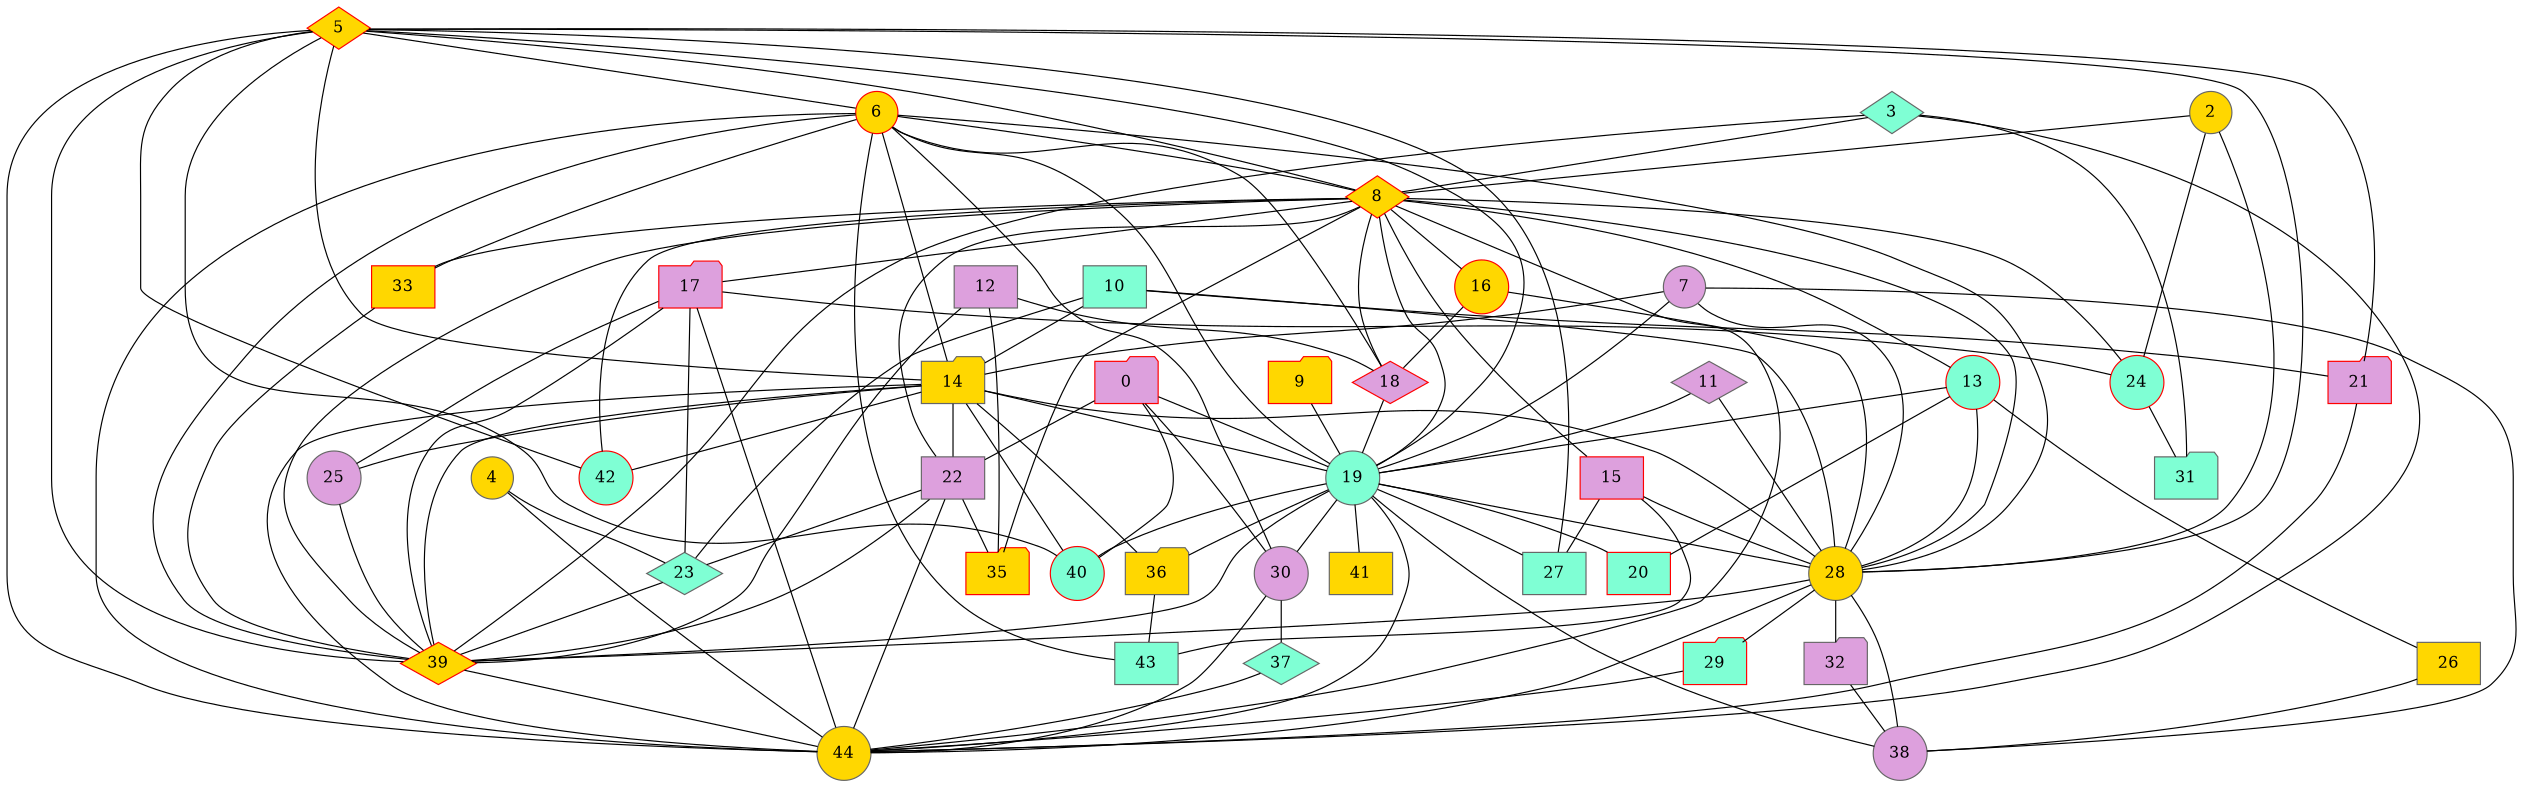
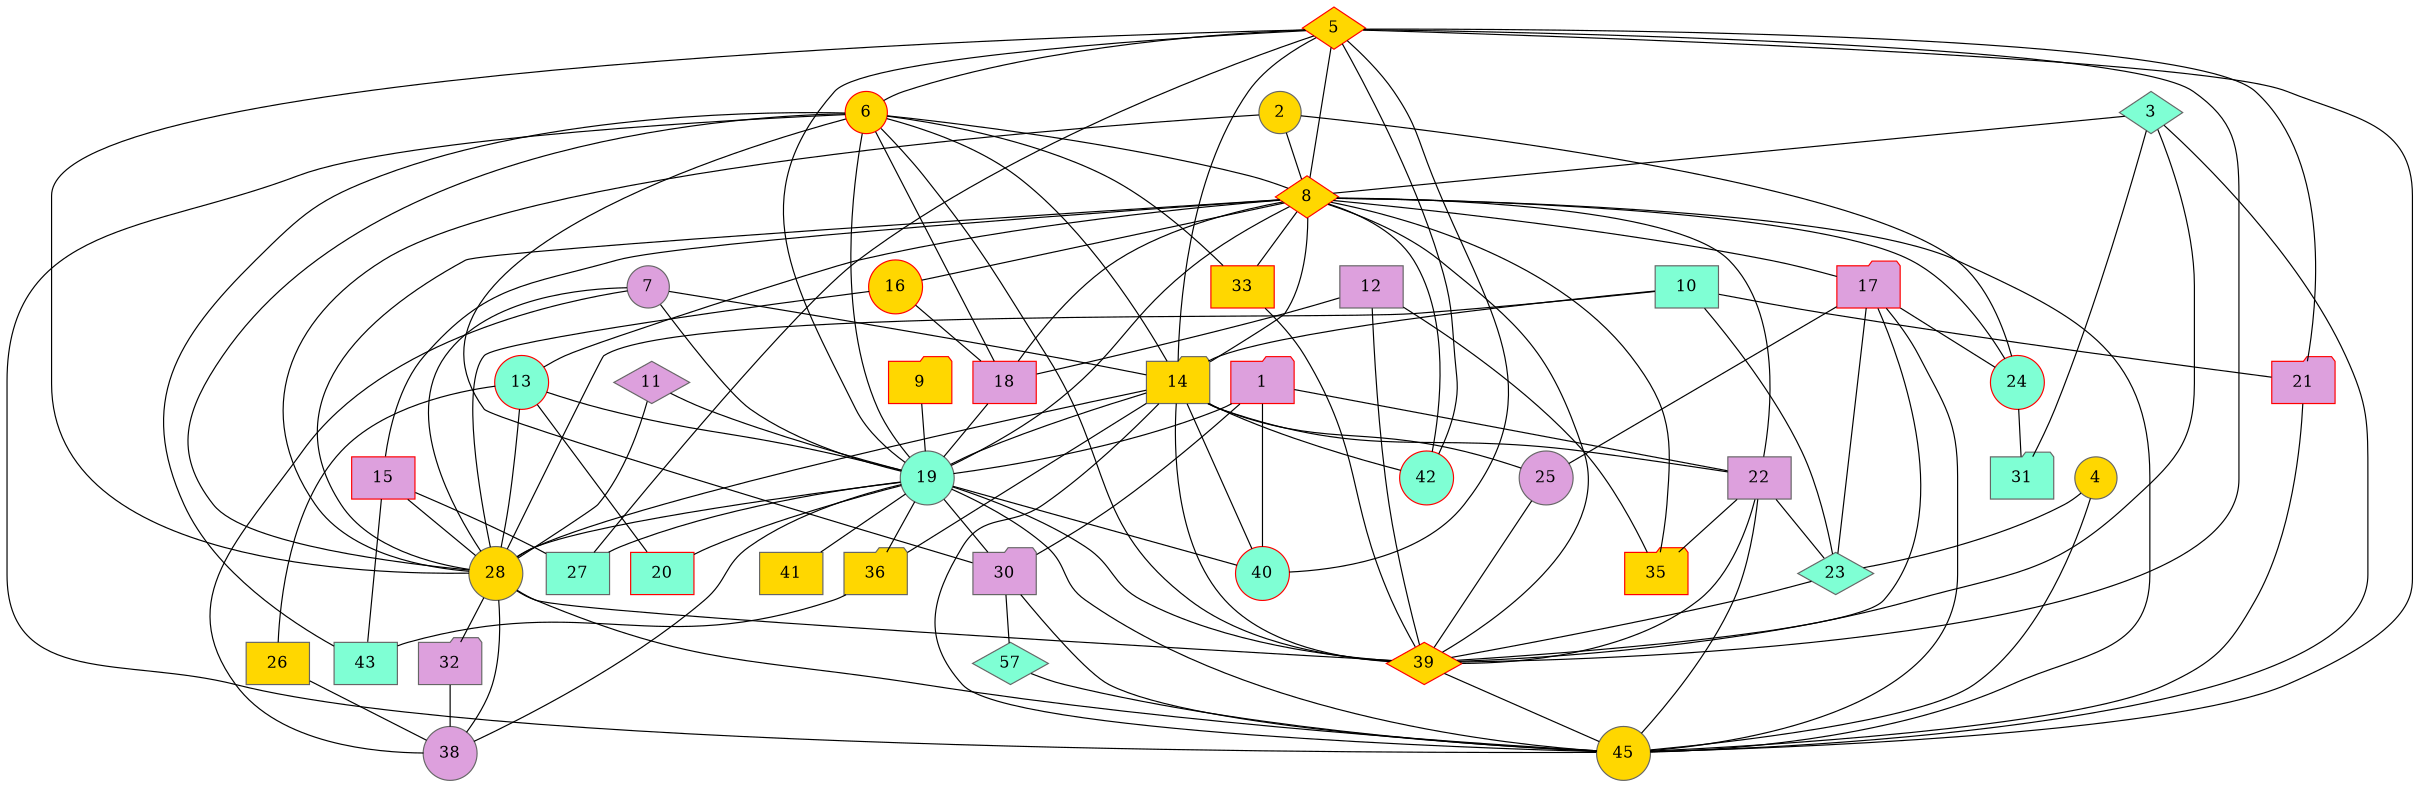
none -> (1290, 305)
(1127, 382) -> (1262, 382)
(1390, 382) -> (1005, 382)
(1281, 573) -> (1005, 573)
(1281, 663) -> (1010, 663)
(1715, 663) -> none
(844, 753) -> (1624, 753)
